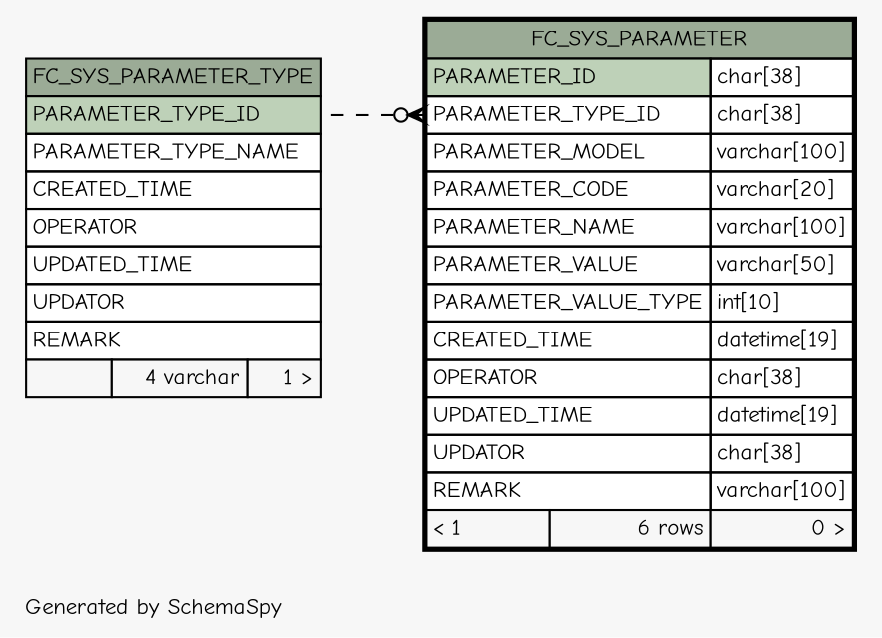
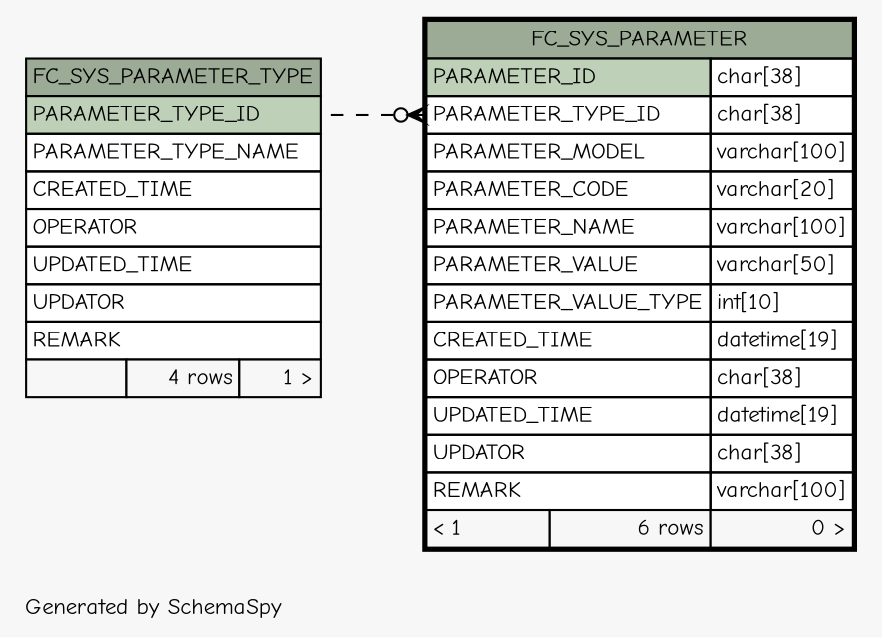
(193, 377) -> (201, 377)
